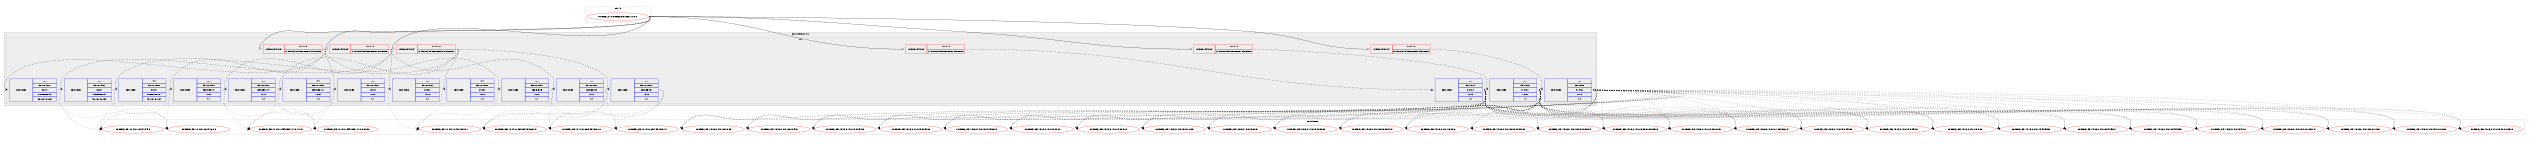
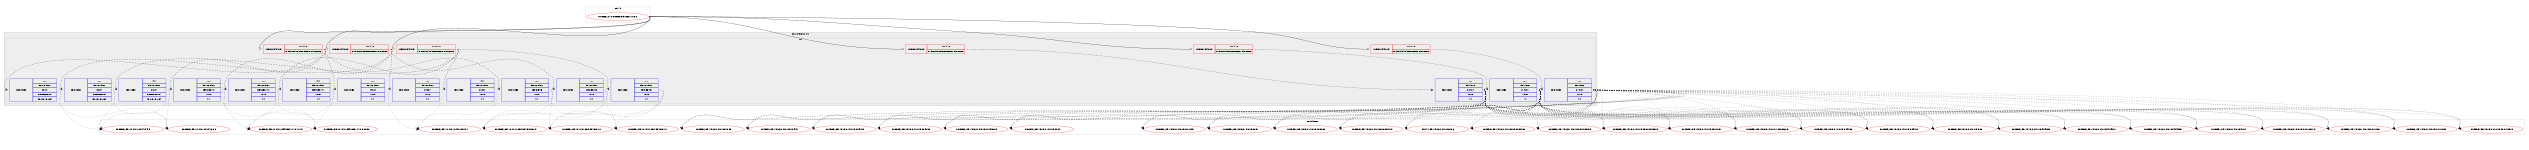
(1043, 129) -> (1043, 129)
(1109, 129) -> none
(1438, 129) -> (1438, 129)
